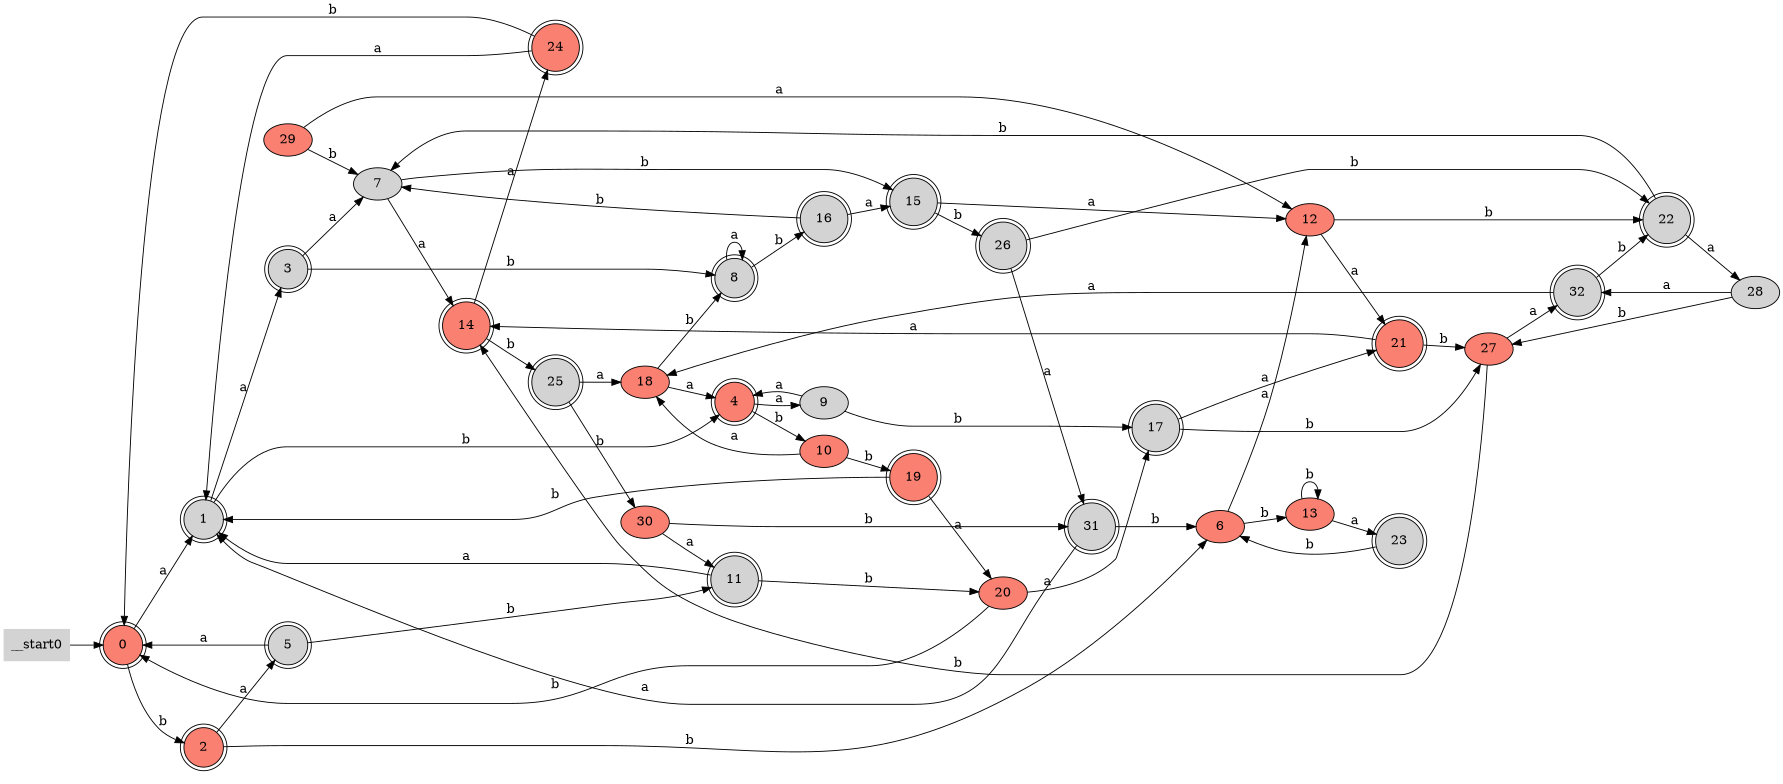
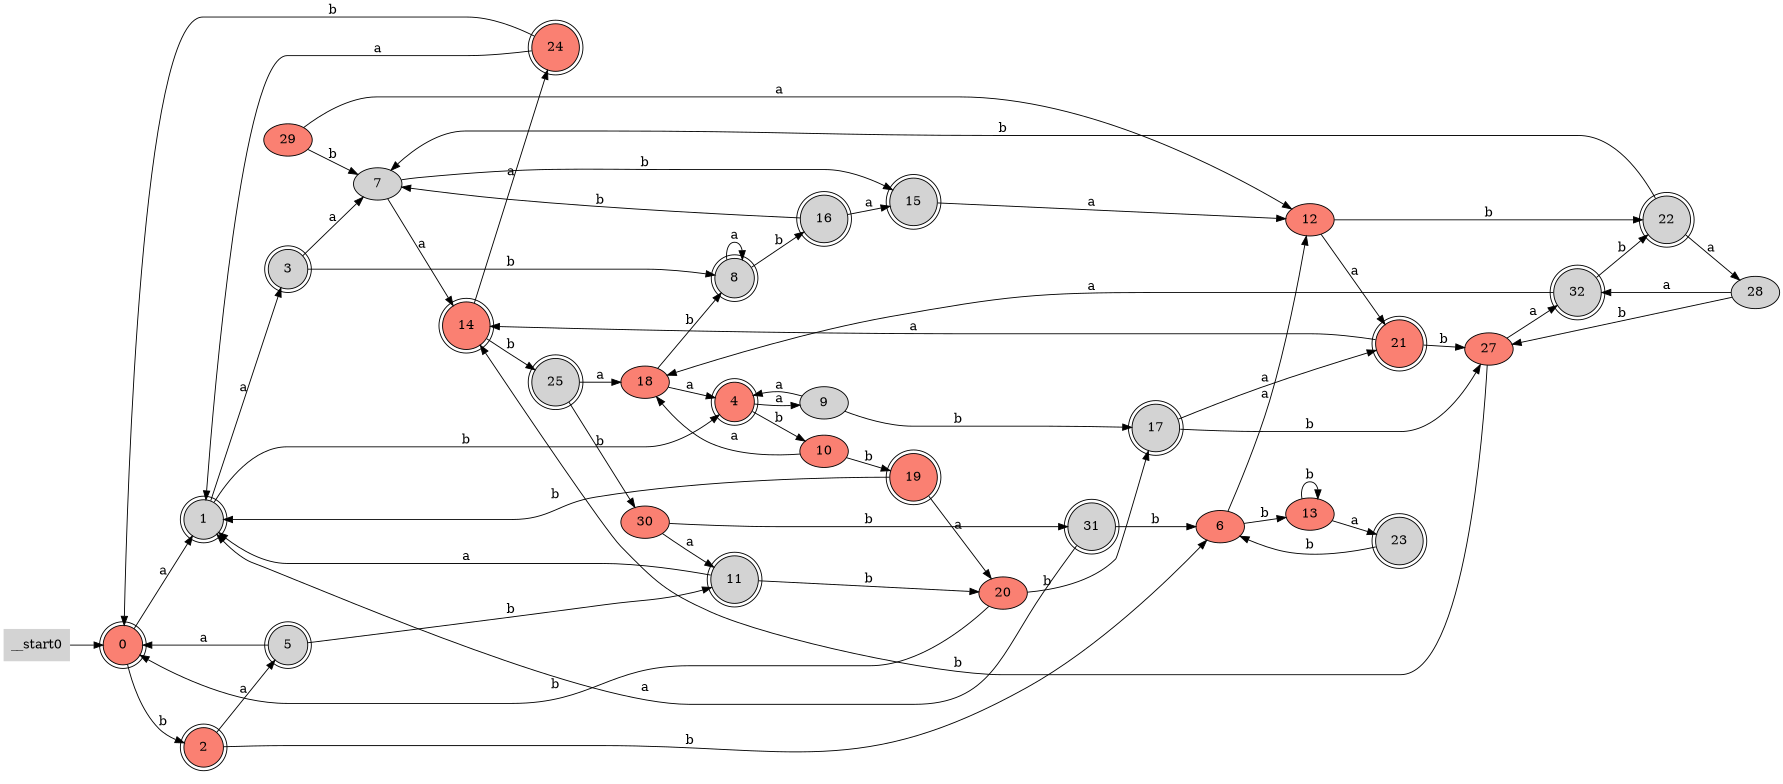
(1003, 246) -> none
(1048, 582) -> (1048, 582)
